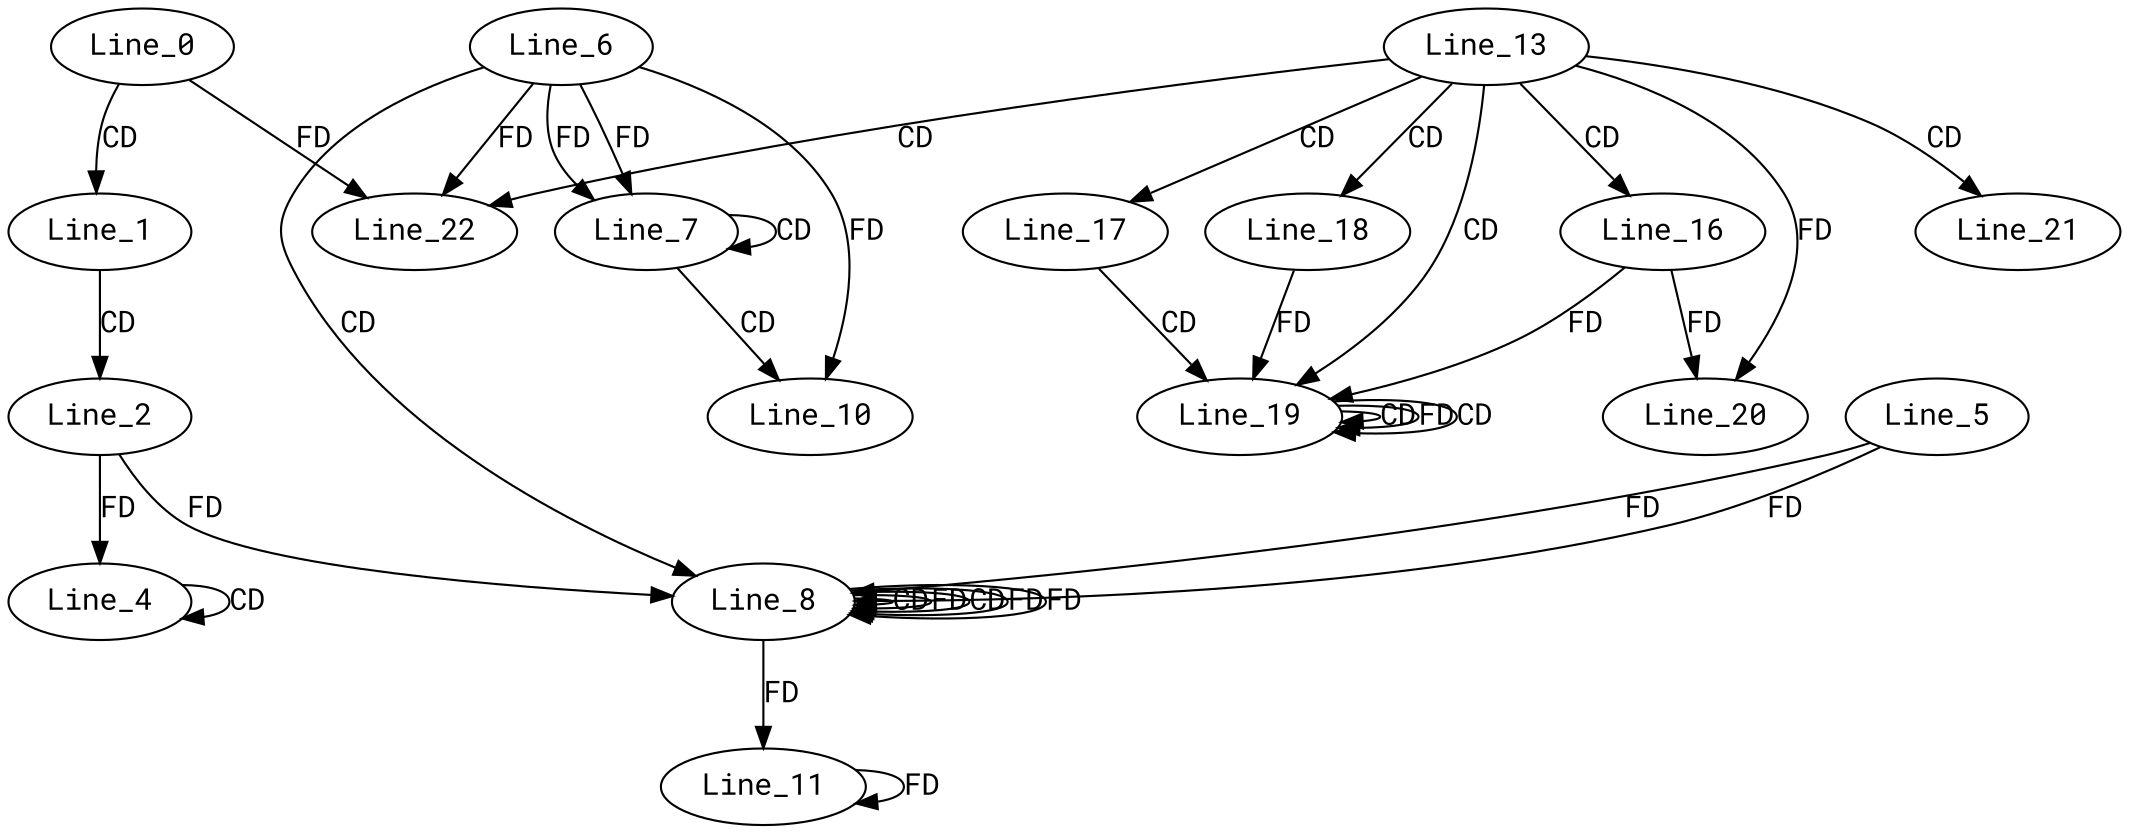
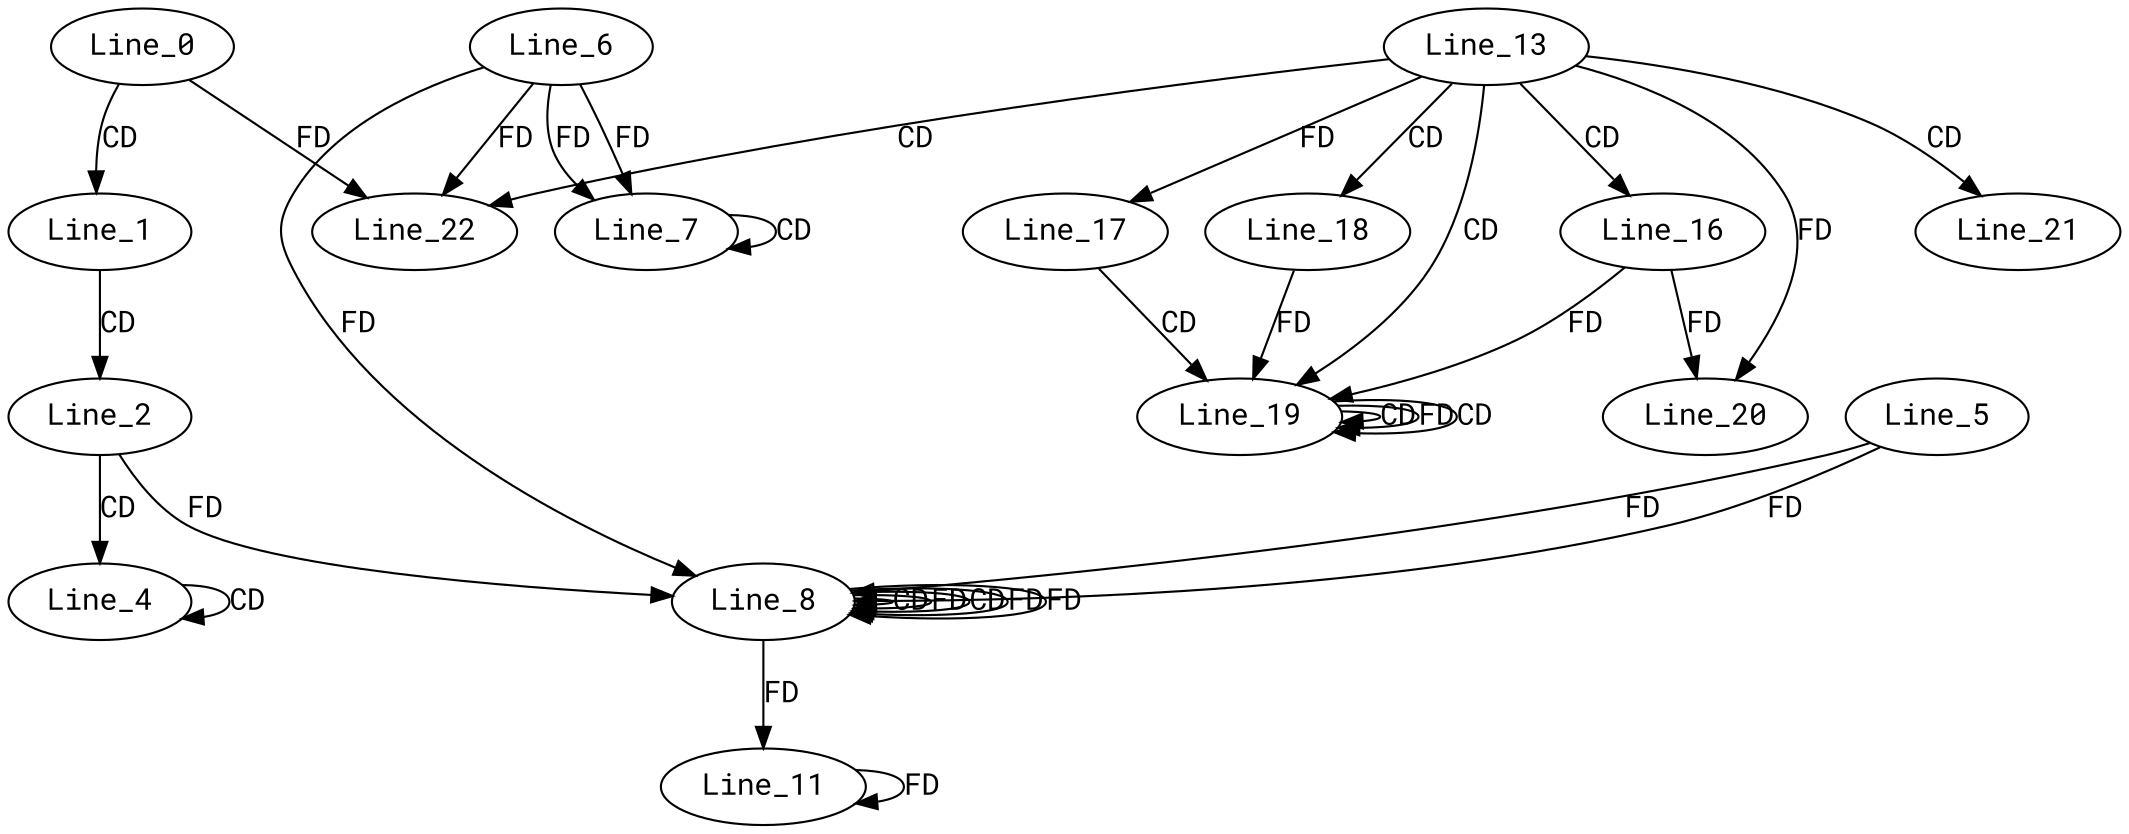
(1317, 139) -> (1317, 139)
(358, 324) -> (358, 324)
(810, 417) -> none
(118, 509) -> (118, 509)
